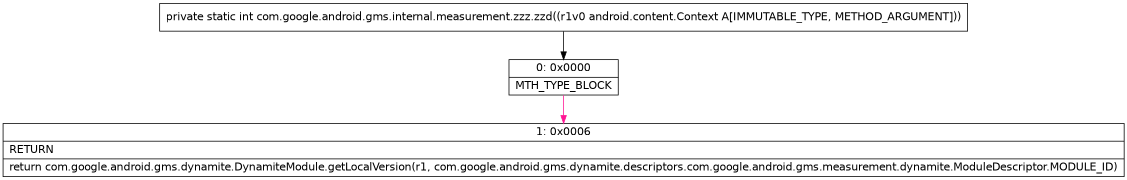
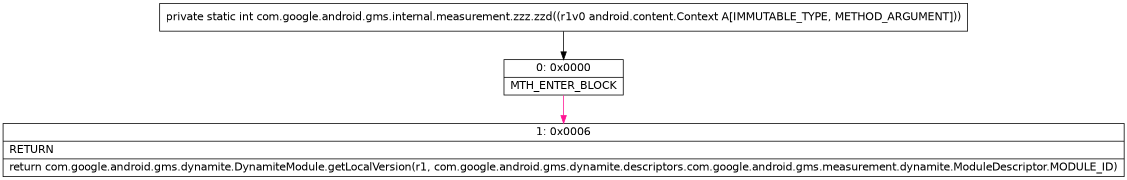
(564, 86) -> (564, 86)
